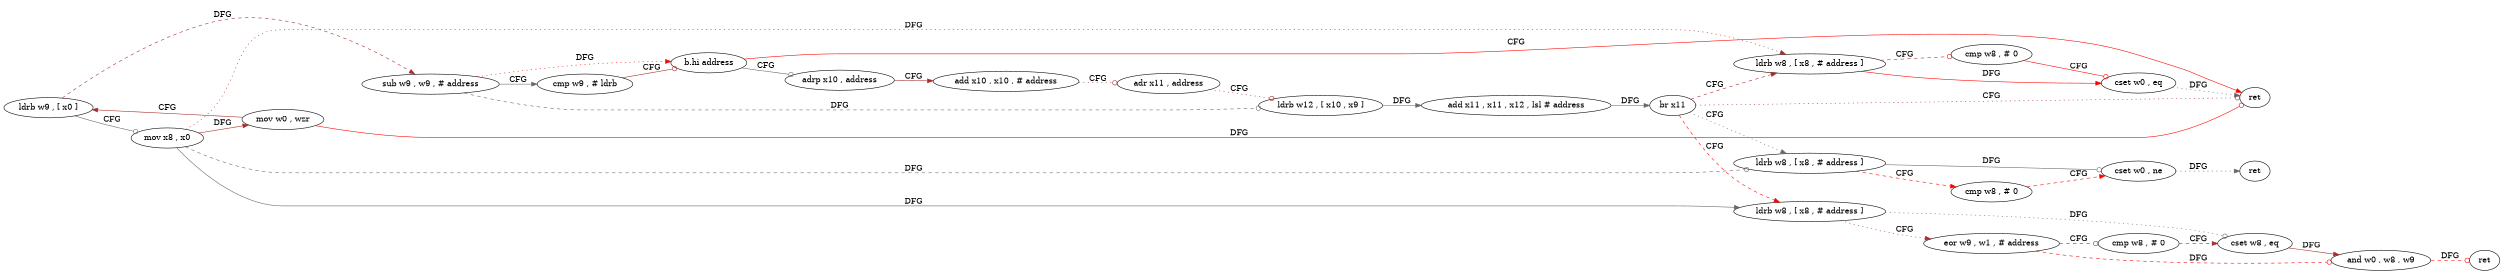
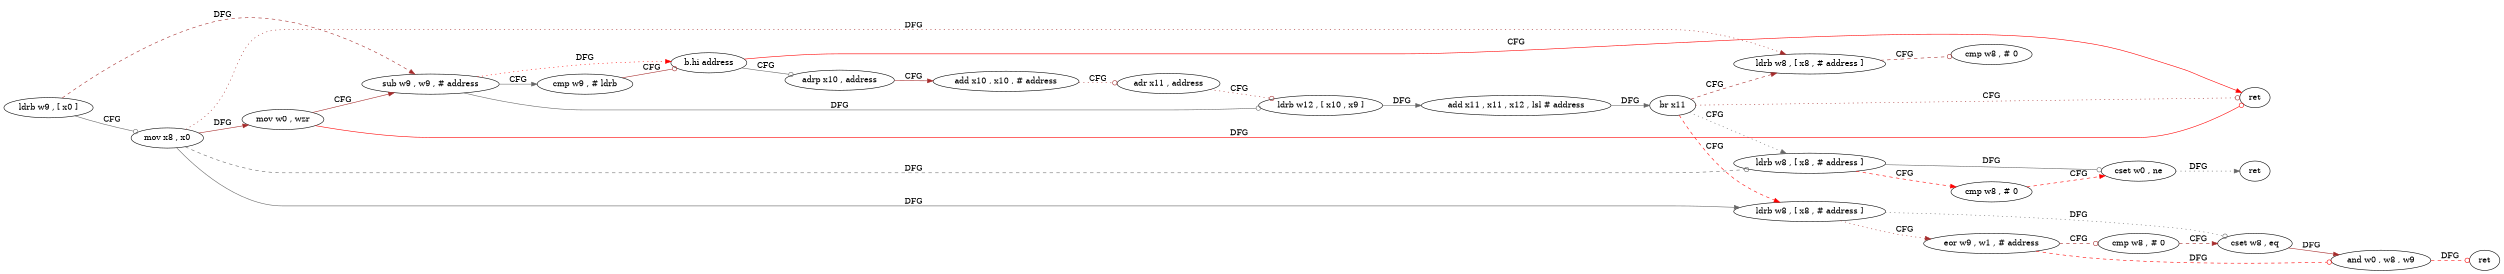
(2139, 83) -> none
(859, 110) -> (859, 110)
(171, 114) -> (351, 103)
